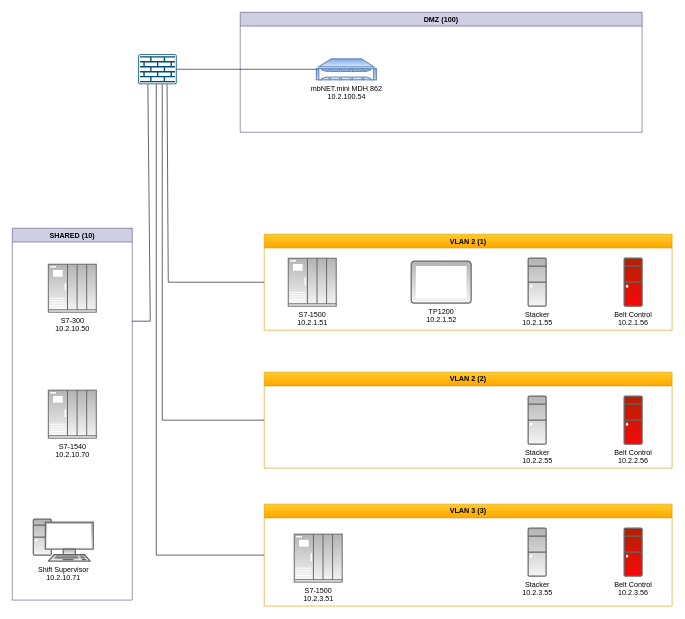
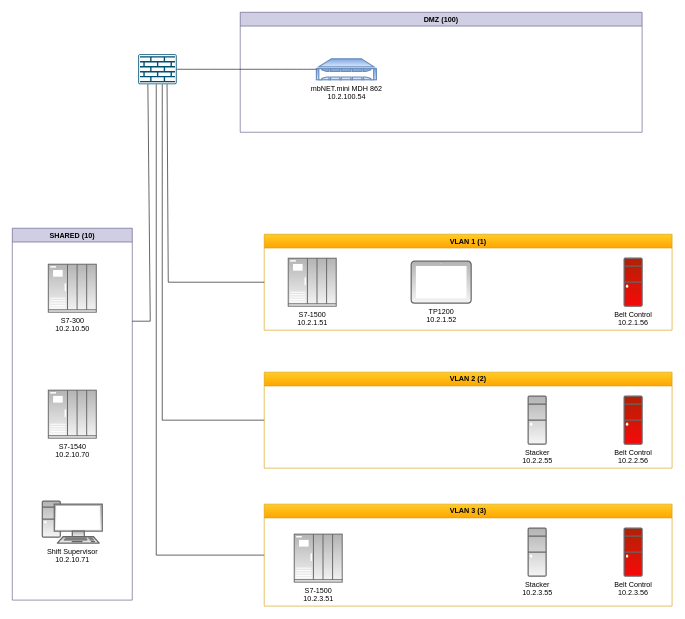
(468, 242) -> (468, 242)
(537, 282) -> none
(63, 540) -> (72, 522)
